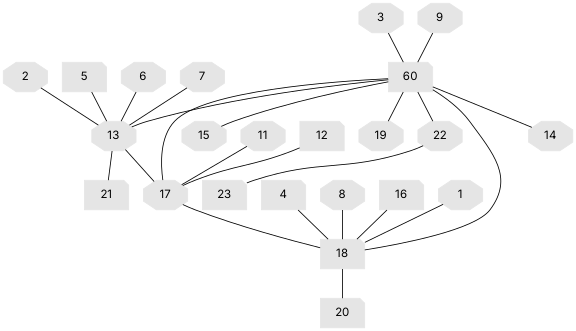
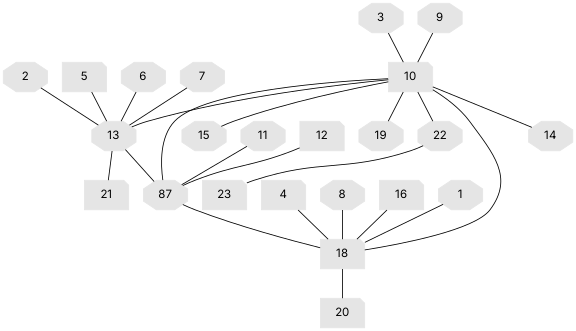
(411, 77) -> (411, 77)
(166, 195) -> (166, 195)
